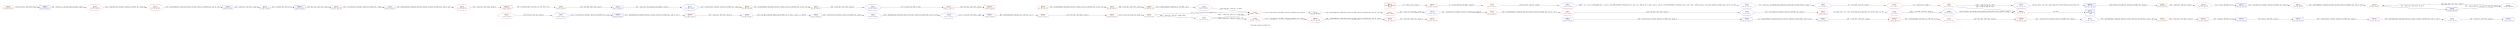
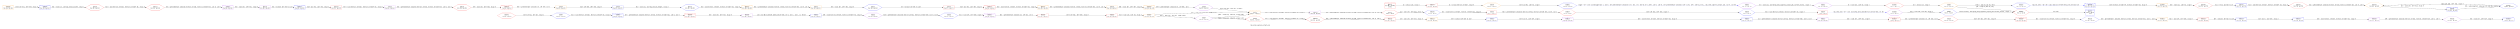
none -> (1016, 7)
none -> (1492, 20)
